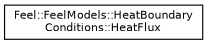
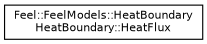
(104, 22) -> (104, 22)
